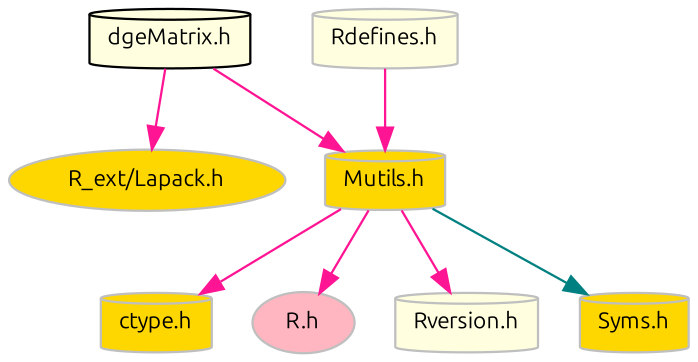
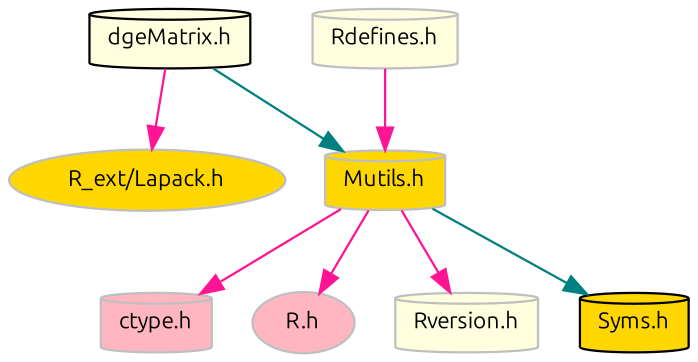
(268, 104) -> (268, 104)
(156, 323) -> (156, 323)
(634, 323) -> (634, 323)
